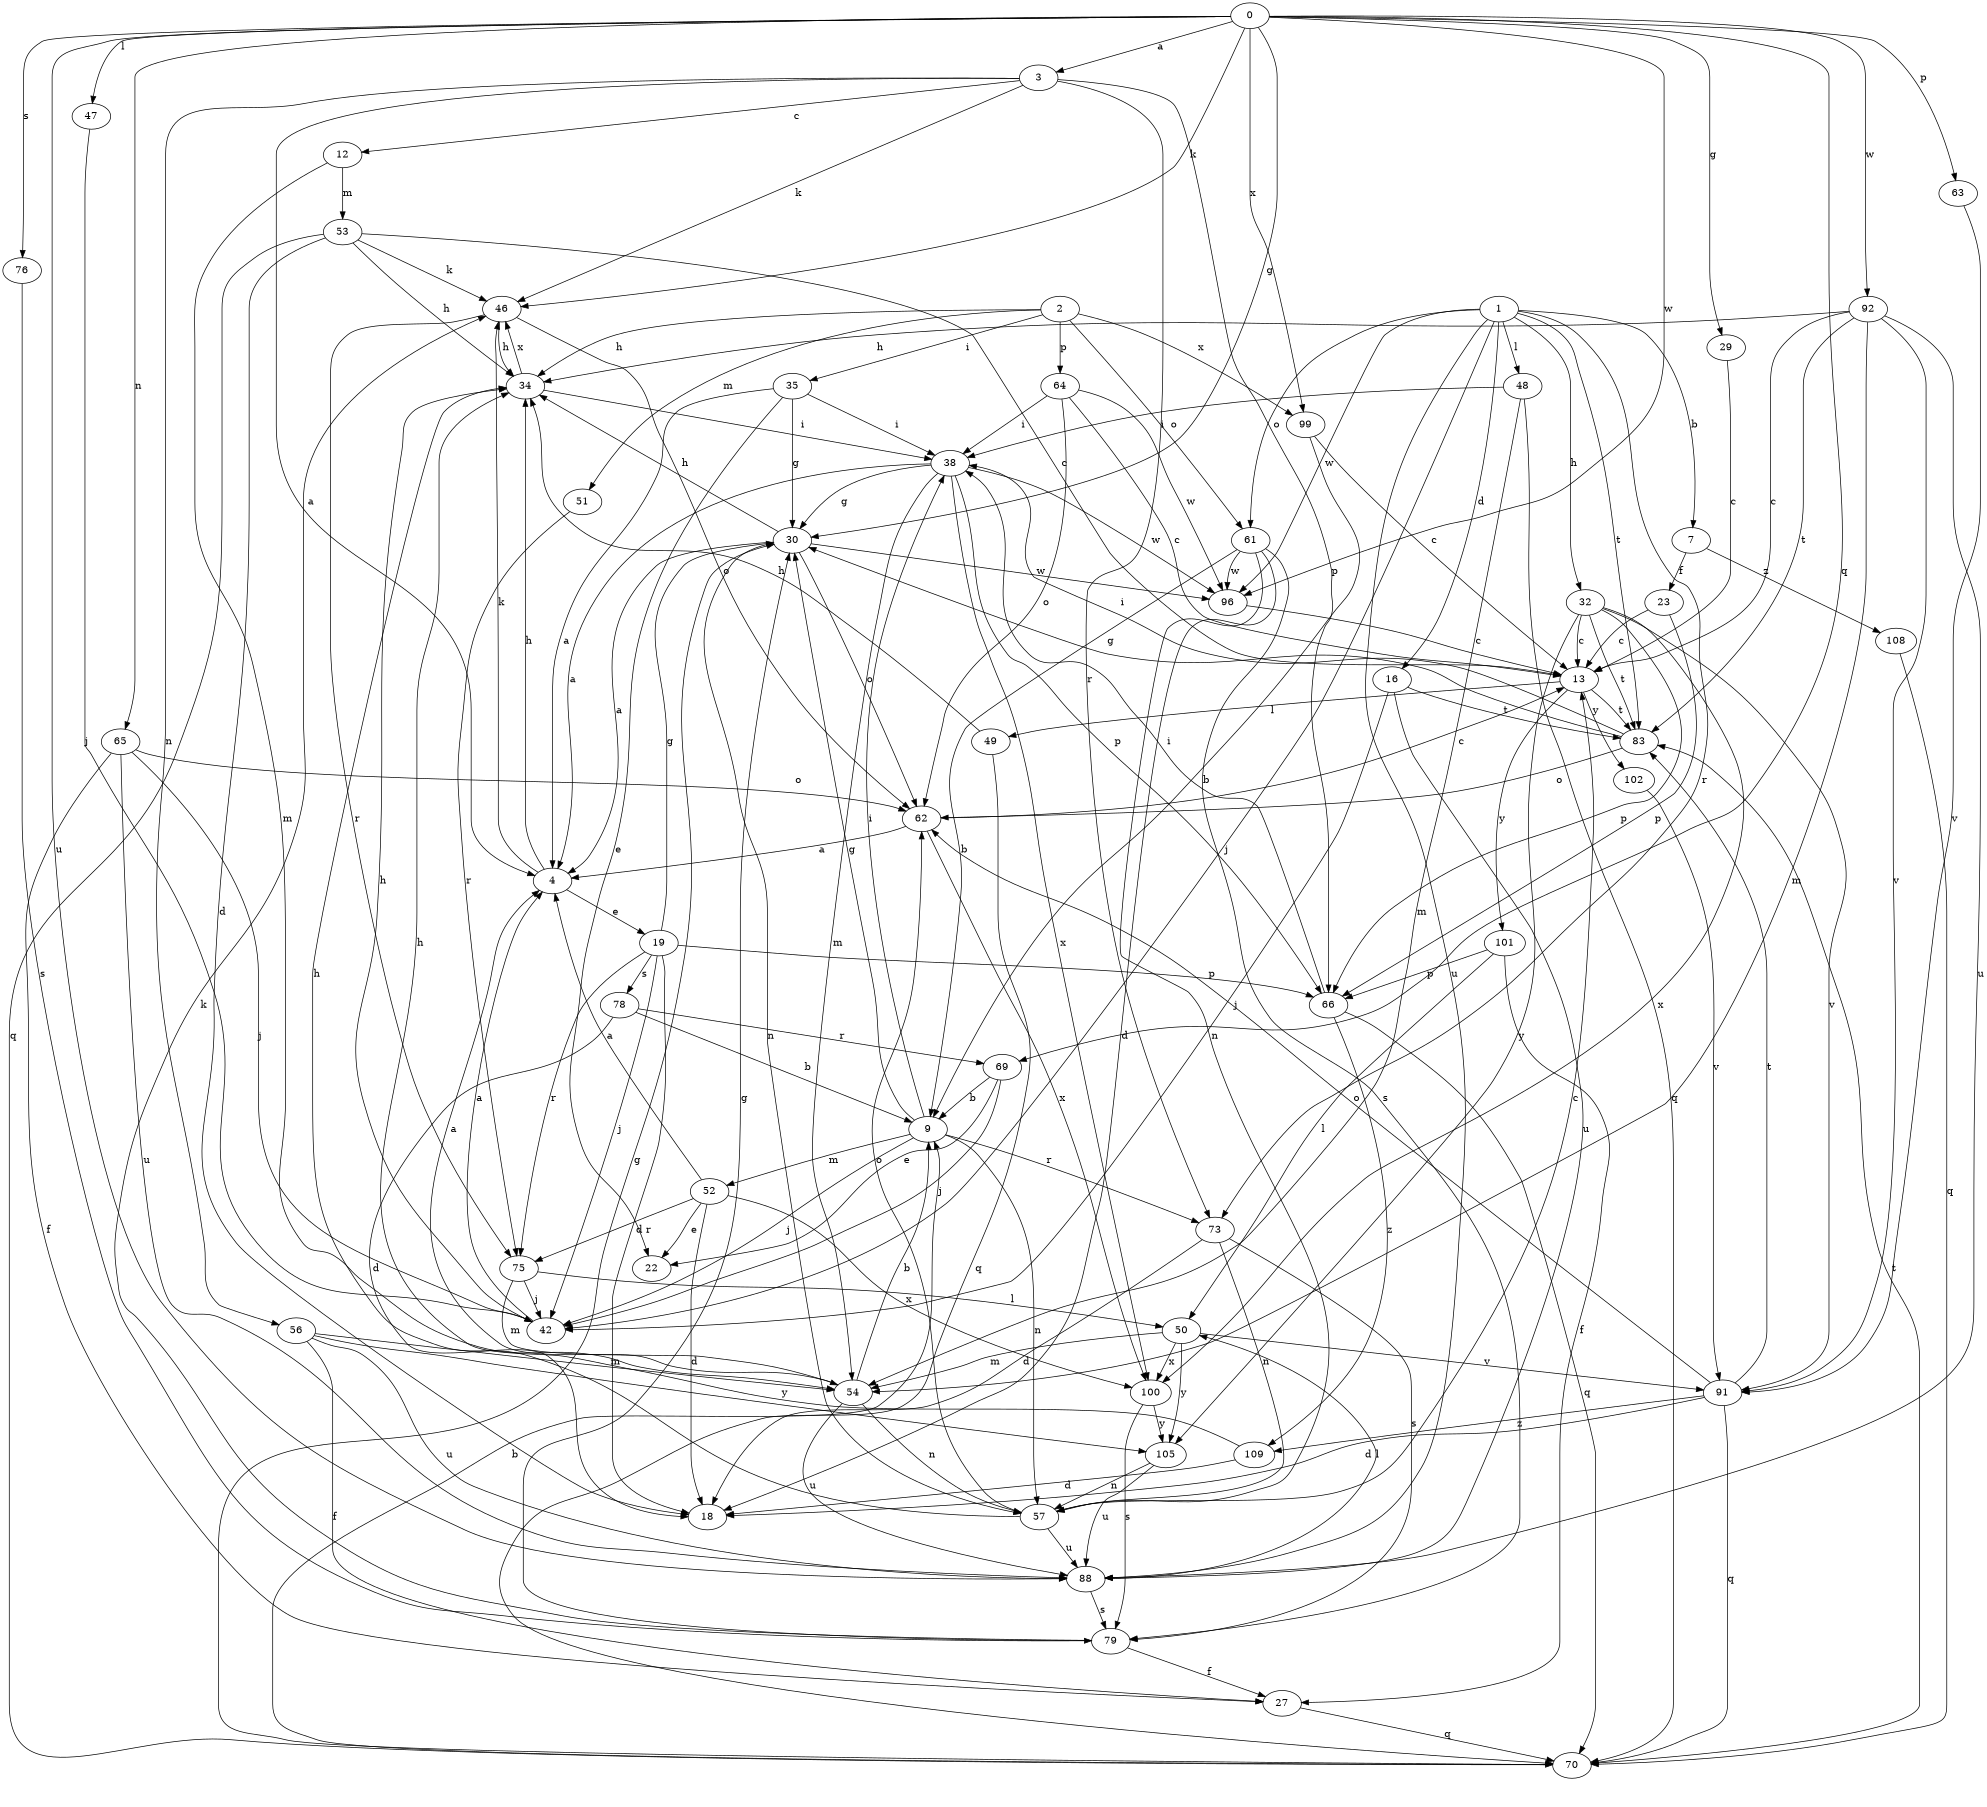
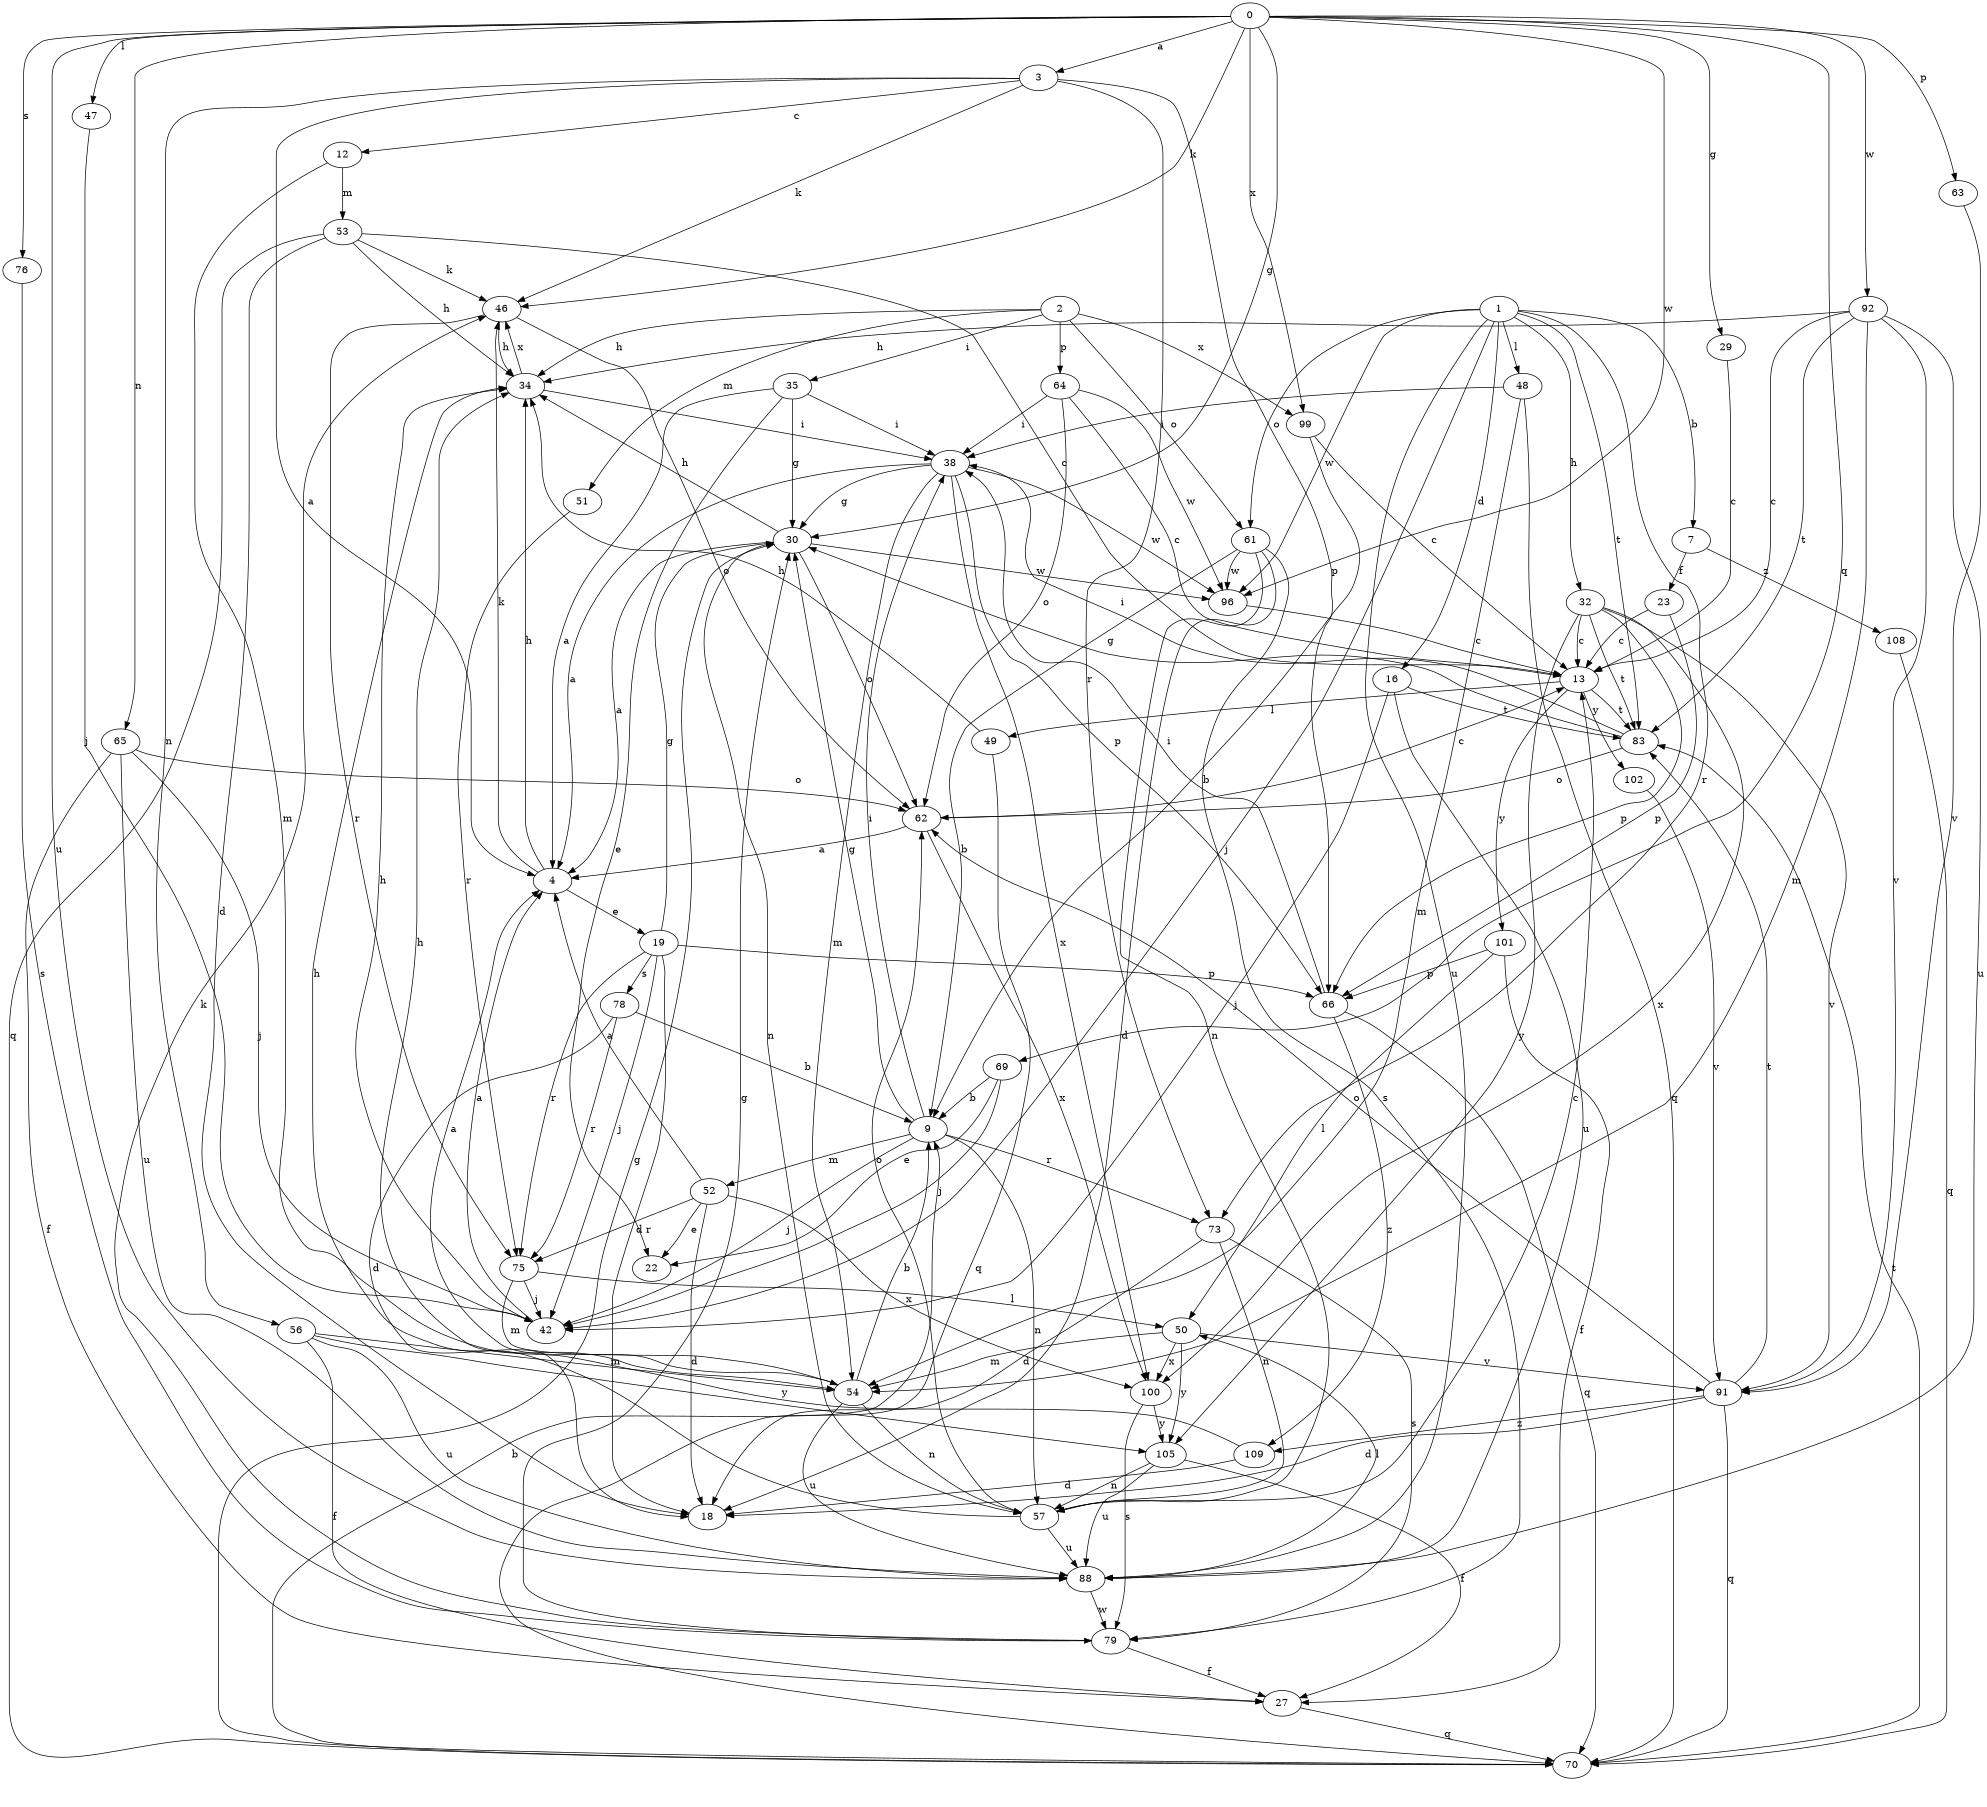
(807, 1036) -> (586, 1133)
none -> (1425, 1544)
(1103, 1610) -> (1103, 1610)
